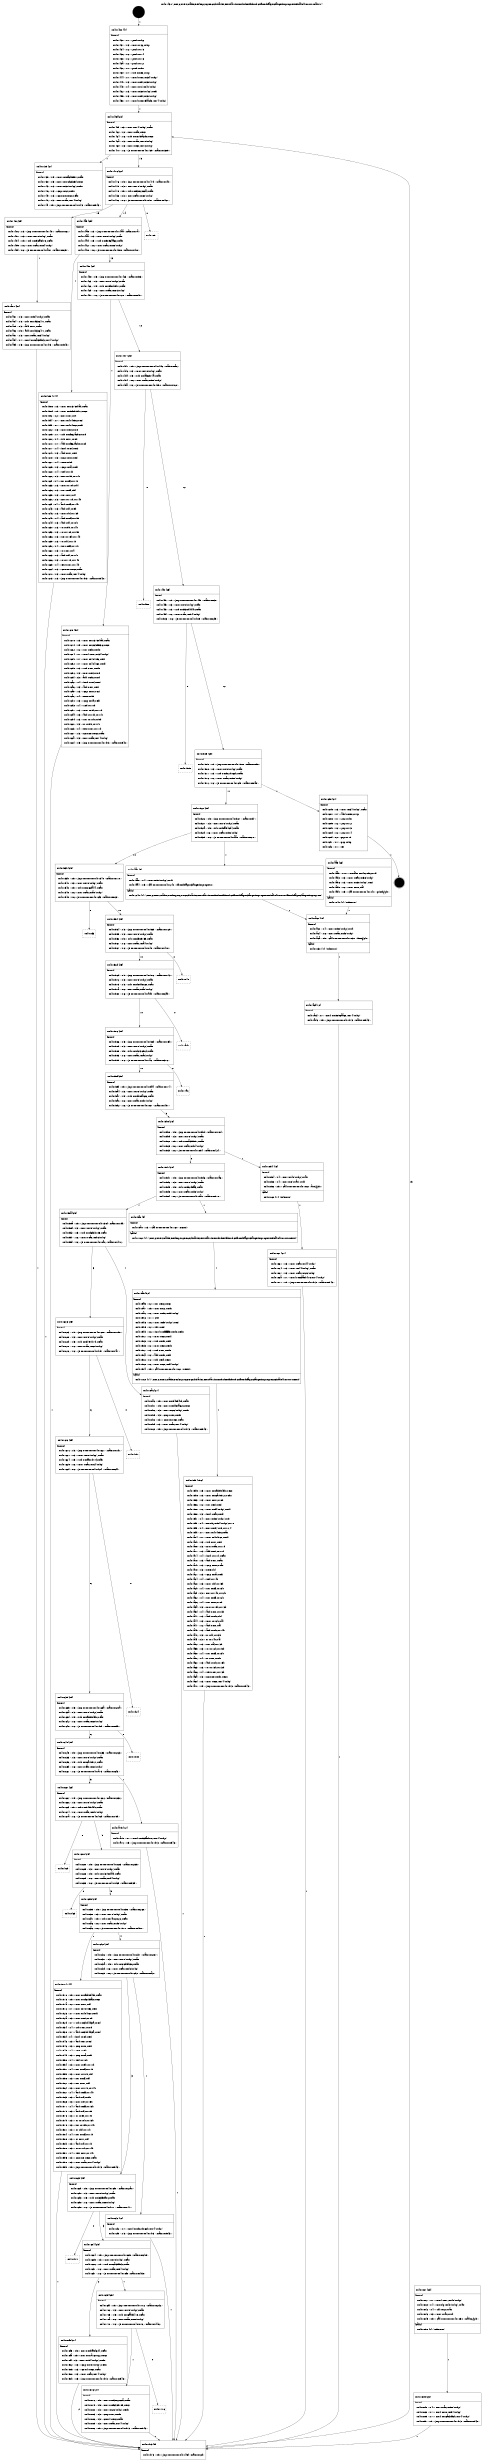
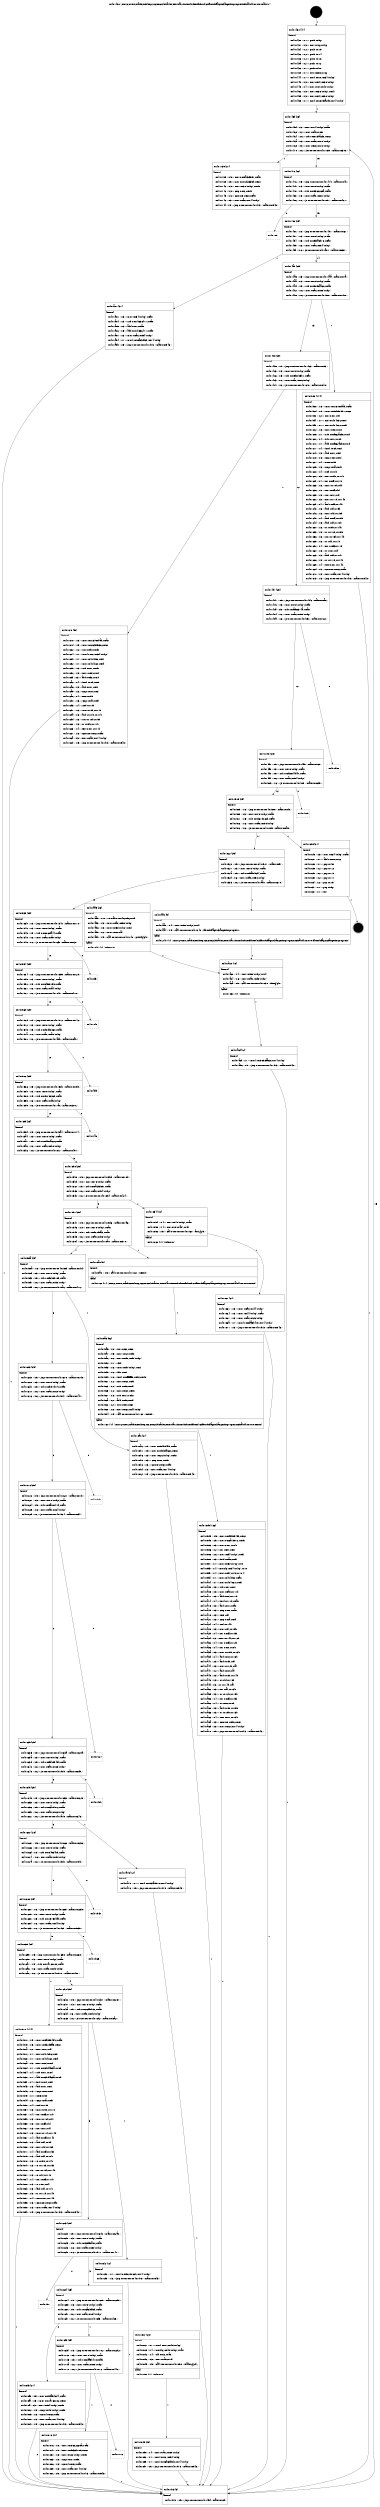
(124, 210) -> (316, 258)
